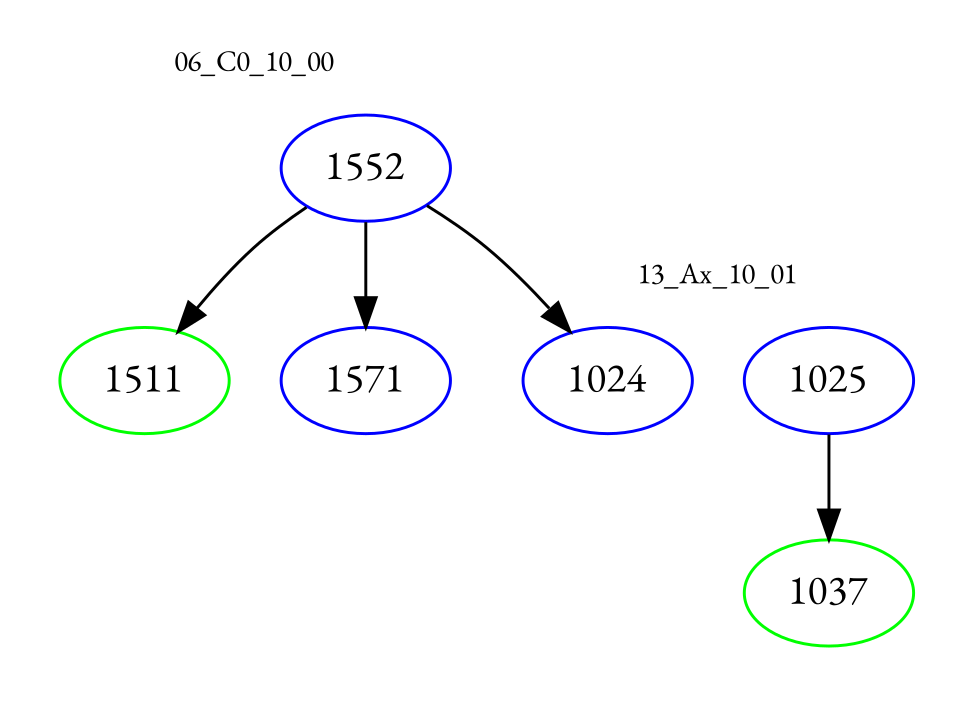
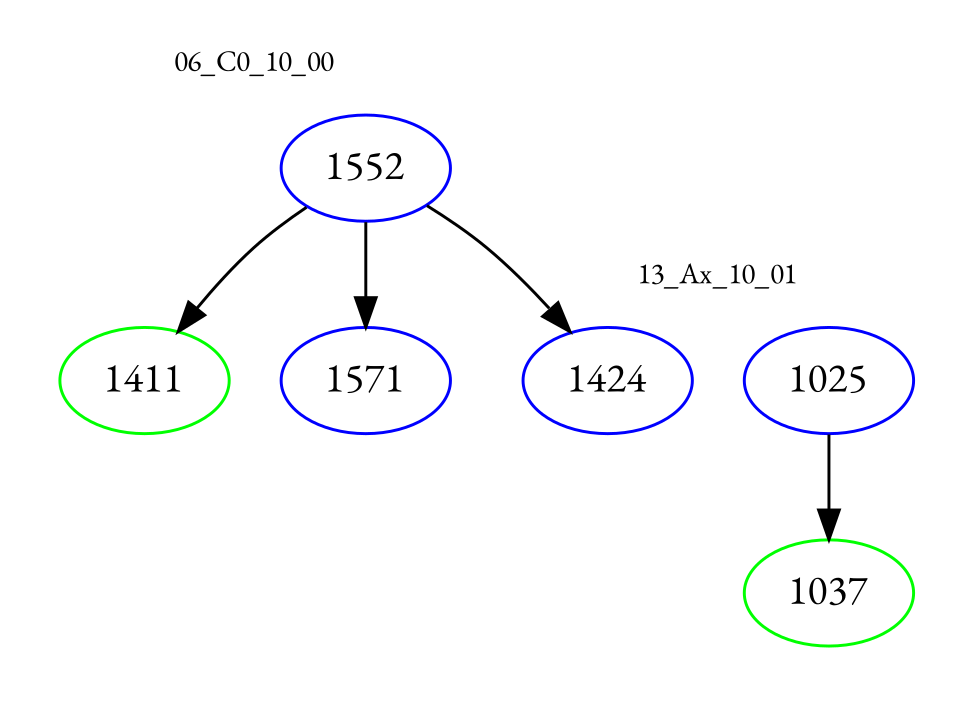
(145, 381) -> (145, 381)
(608, 381) -> (608, 381)
